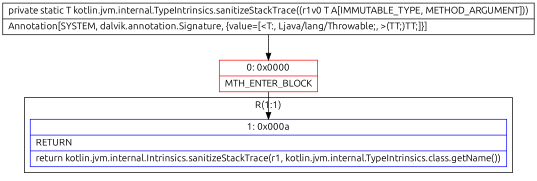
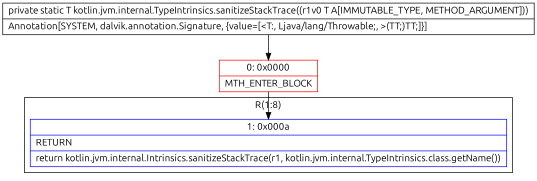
(268, 106) -> (268, 106)
